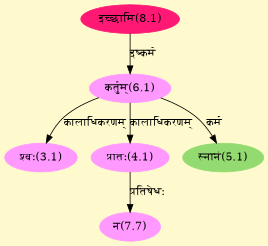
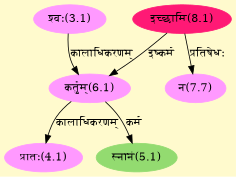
(71, 112) -> (69, 51)
(130, 188) -> (188, 50)
